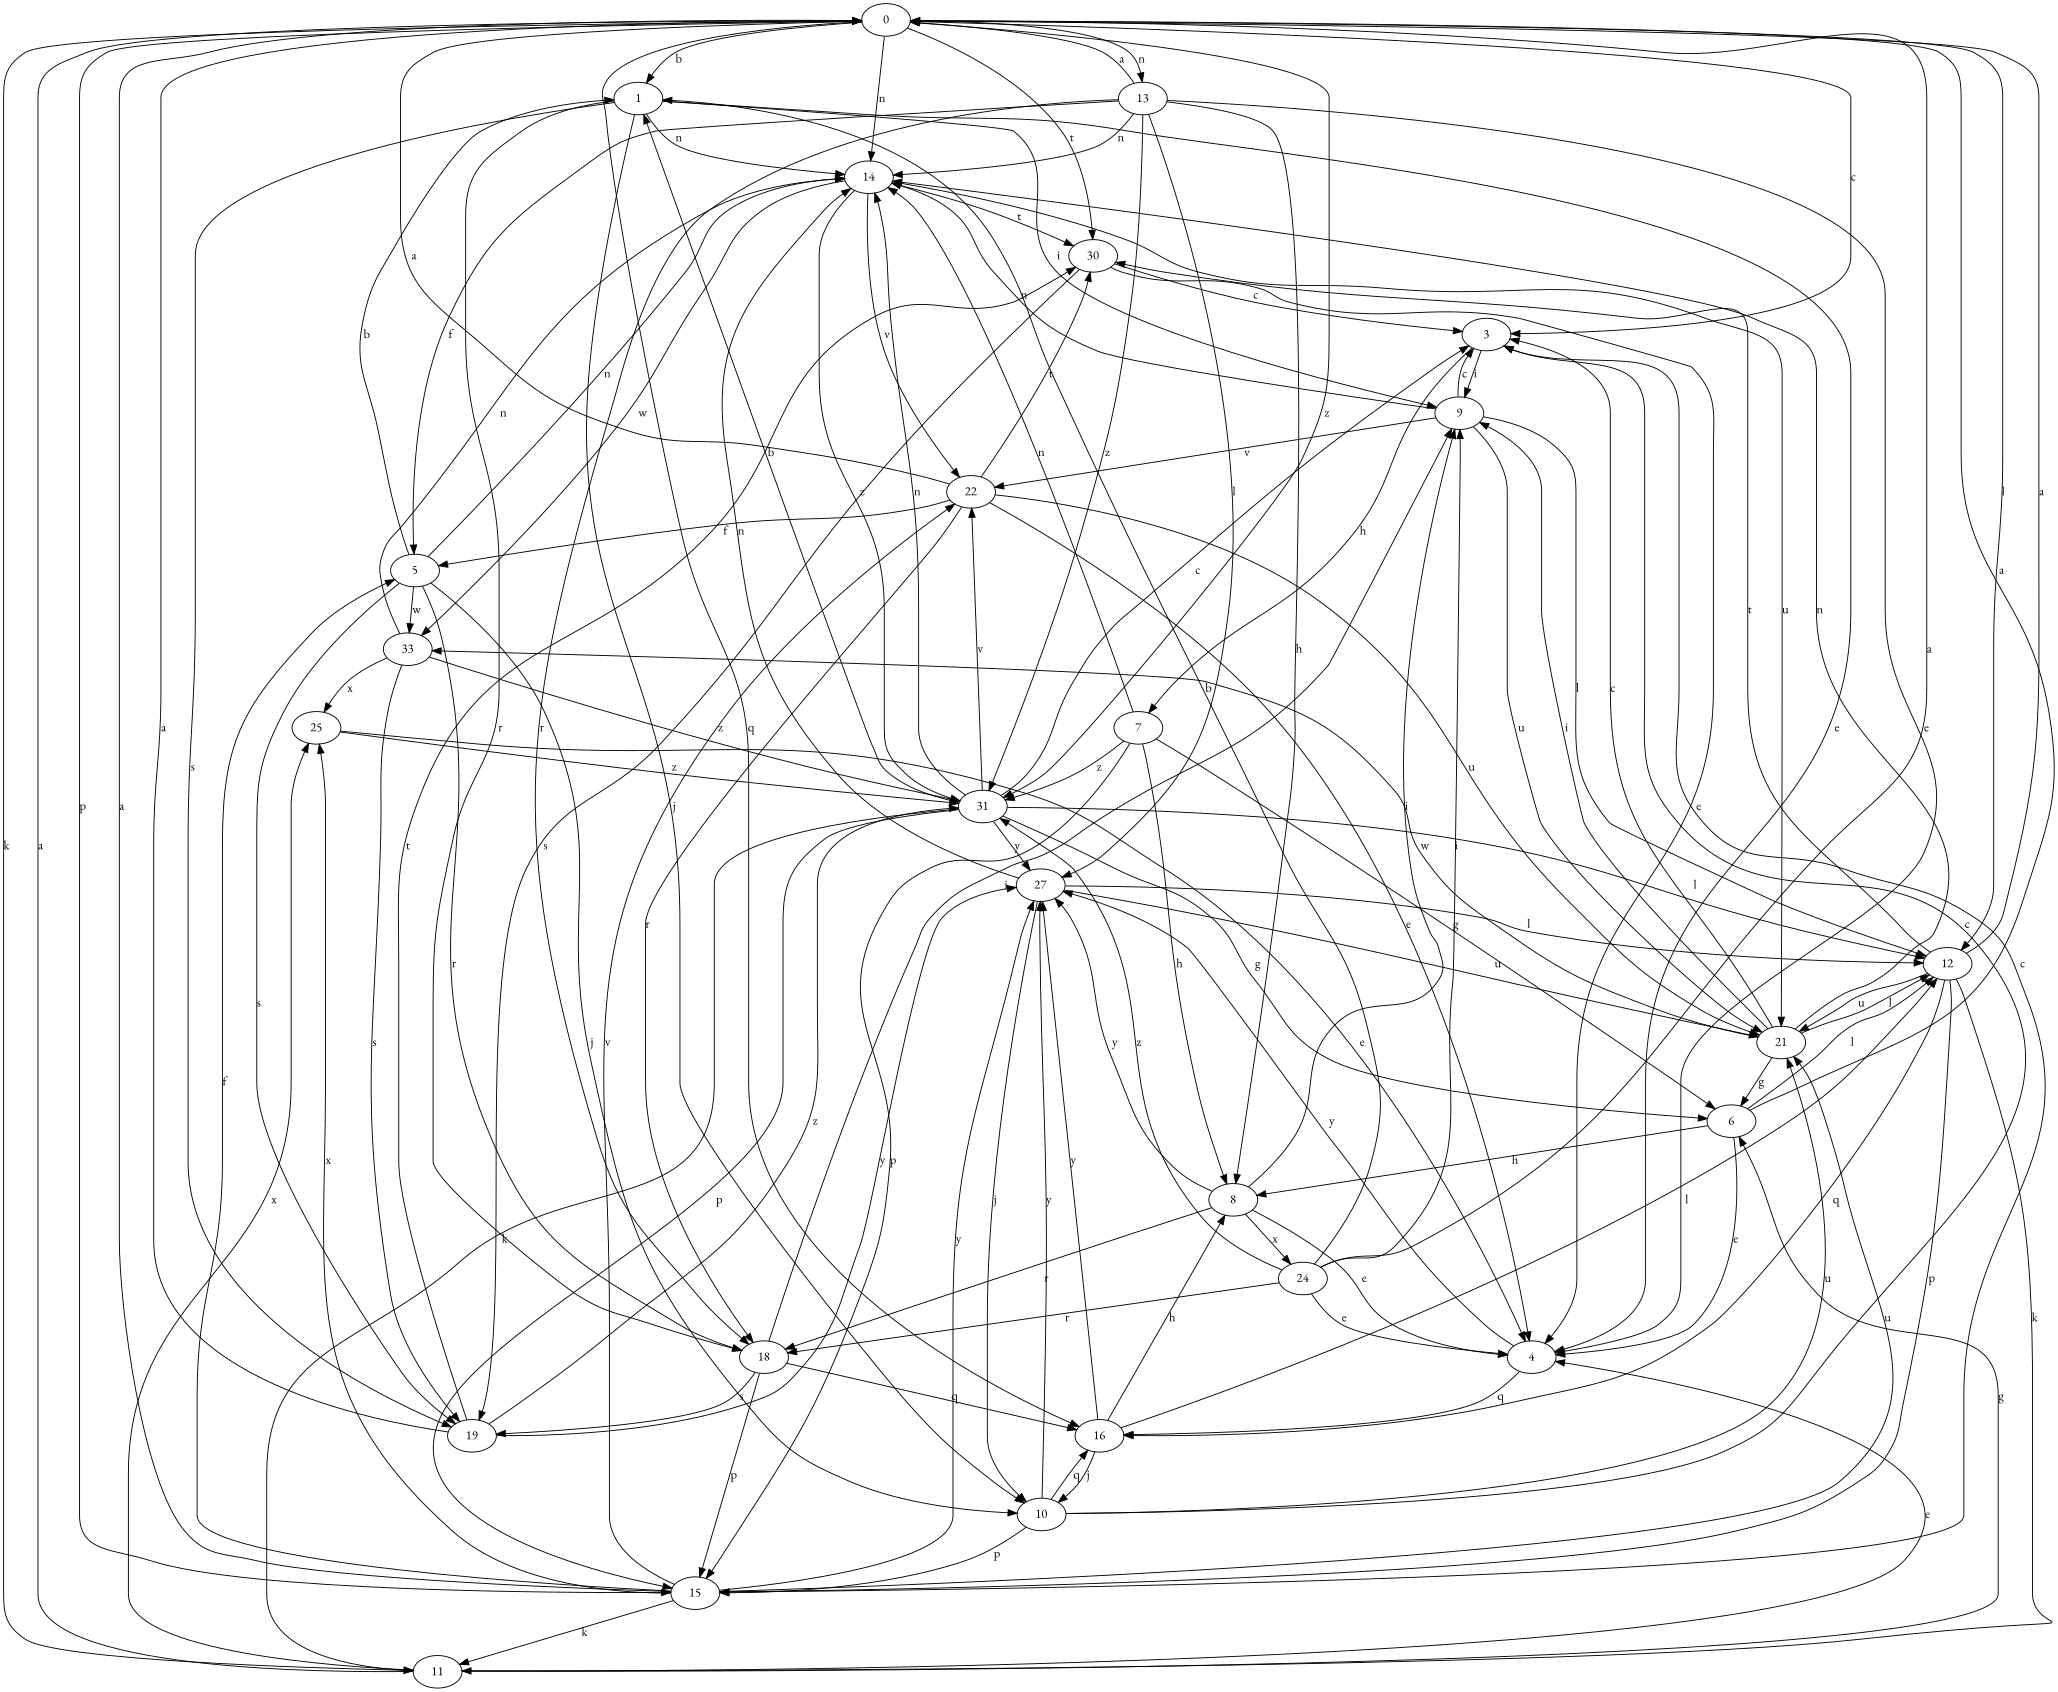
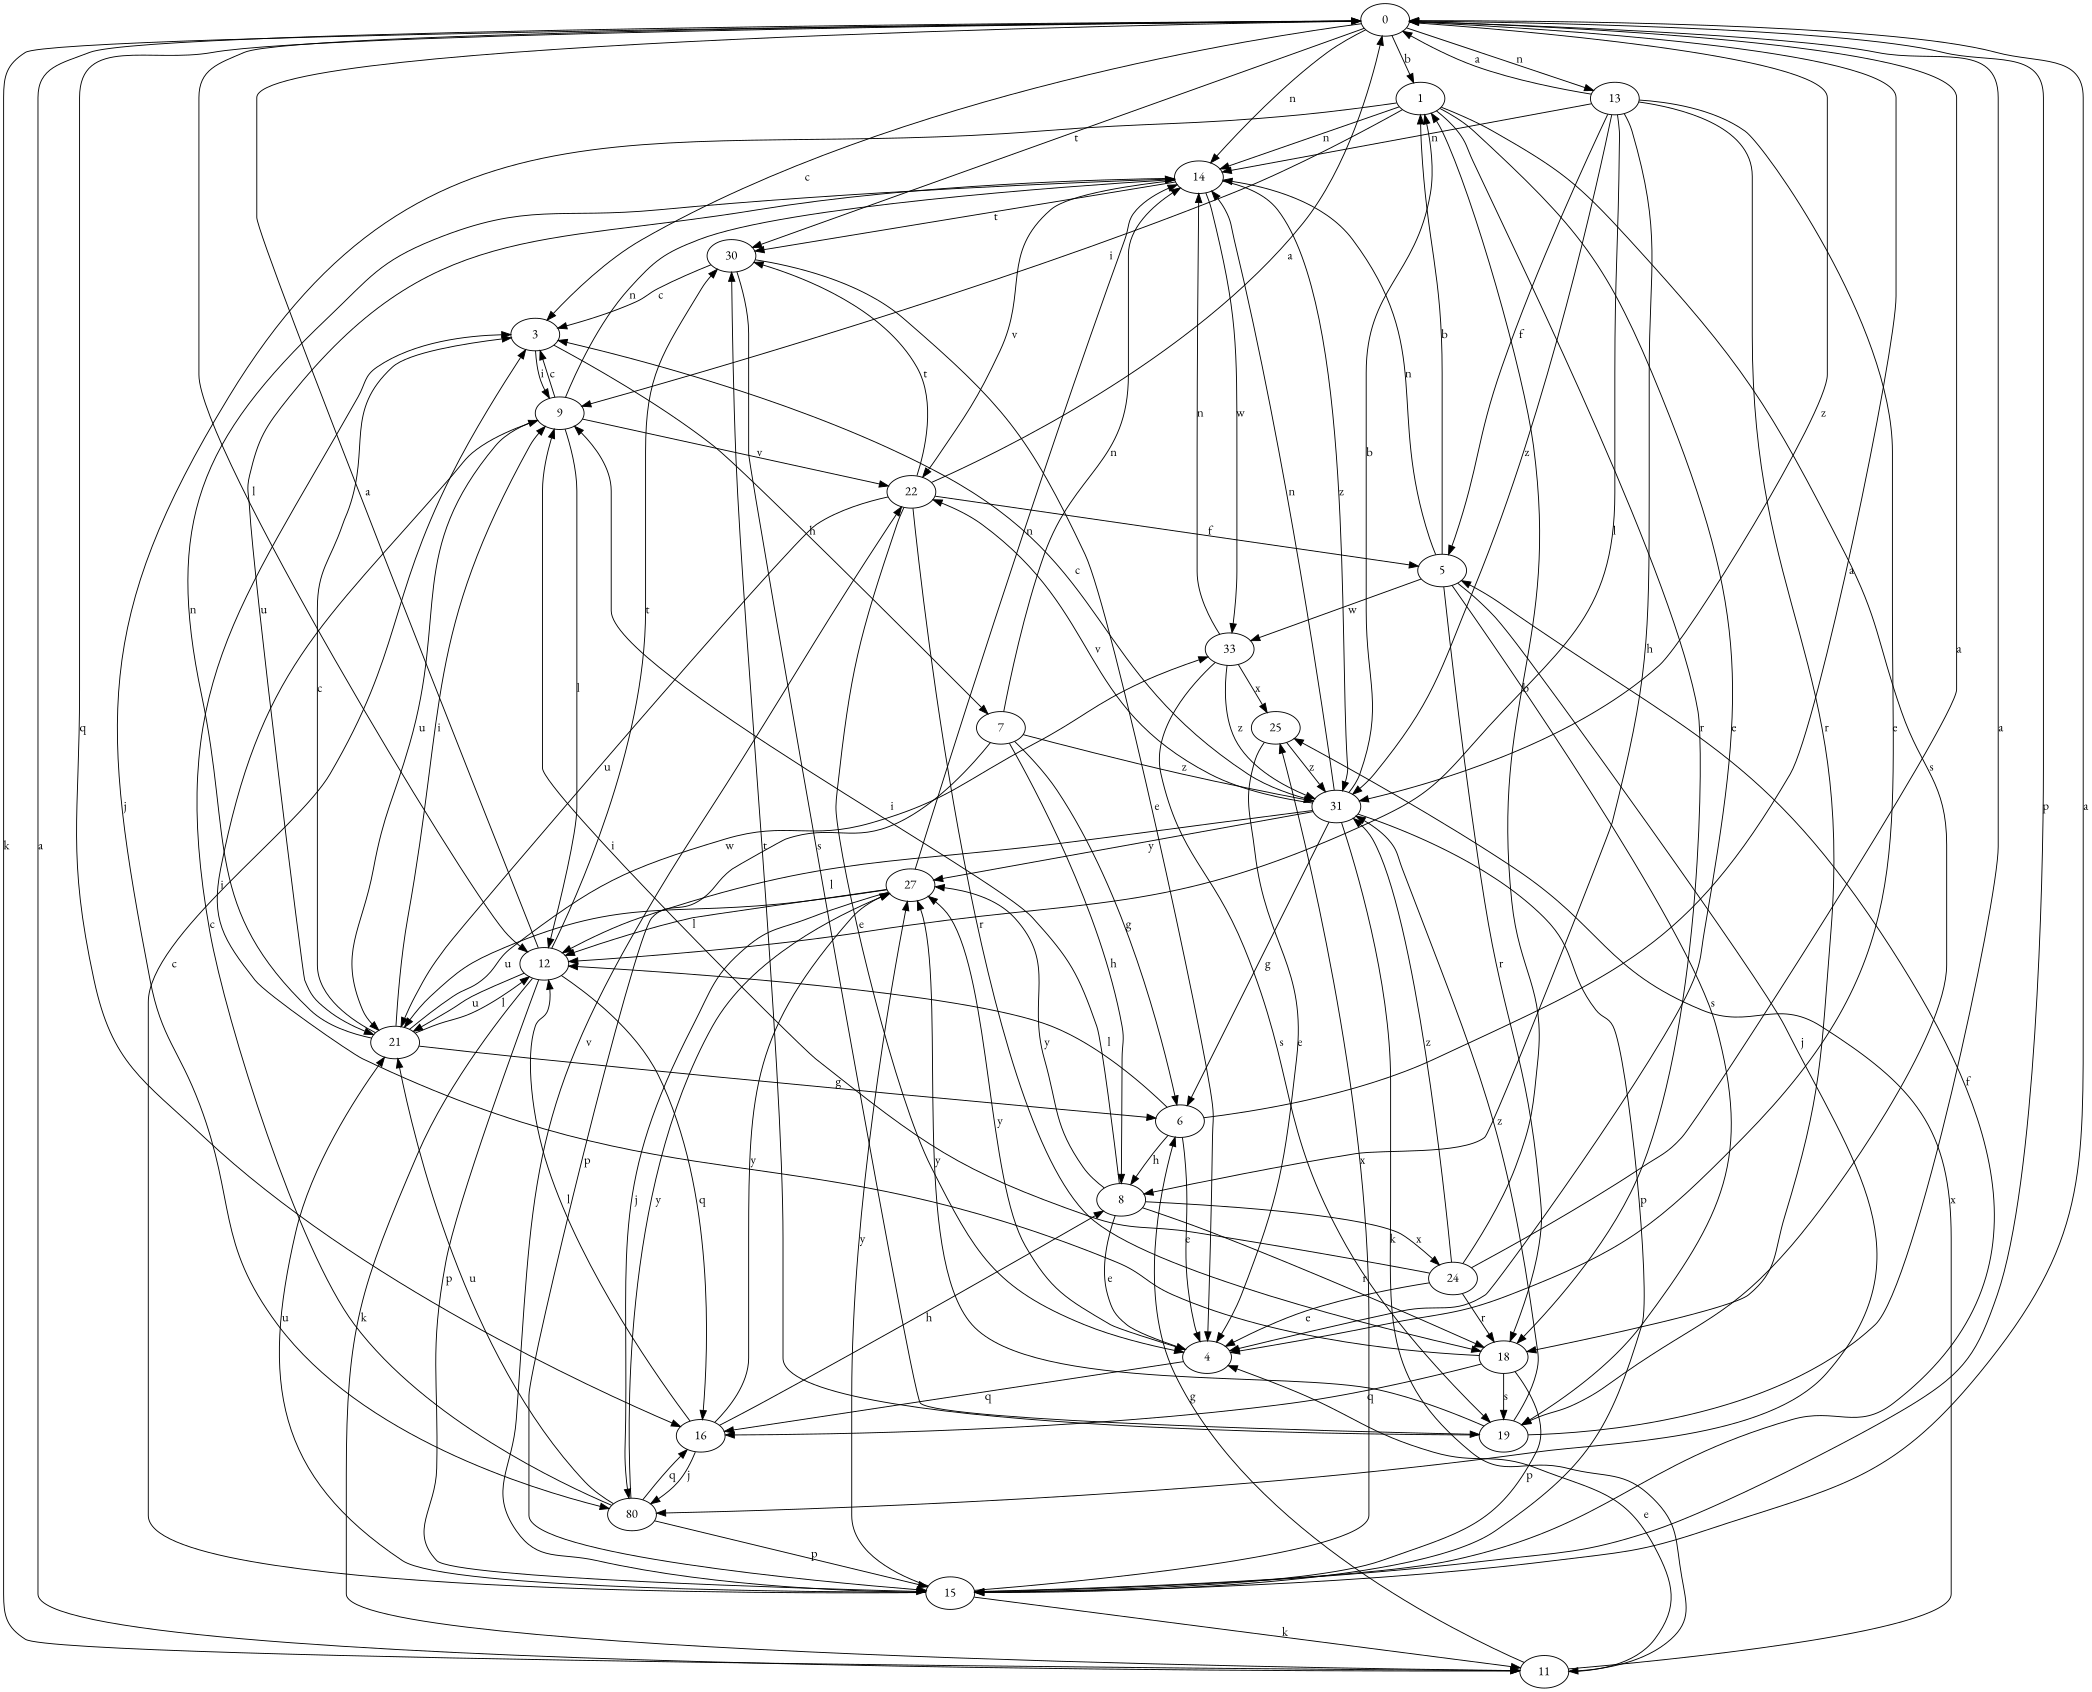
(1231, 497) -> (1333, 838)
(1042, 1514) -> (632, 1514)
